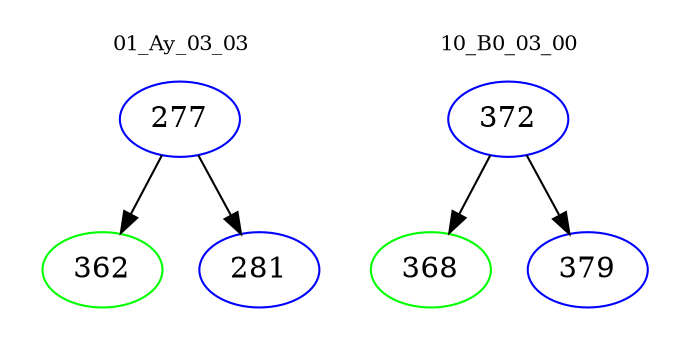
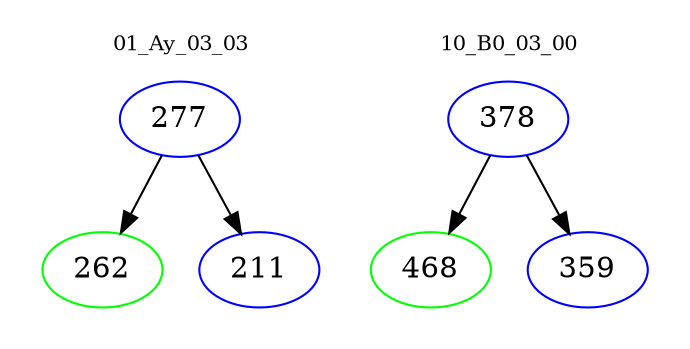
(508, 119) -> (508, 119)
(102, 270) -> (102, 270)
(259, 270) -> (259, 270)
(431, 270) -> (431, 270)
(588, 270) -> (588, 270)
